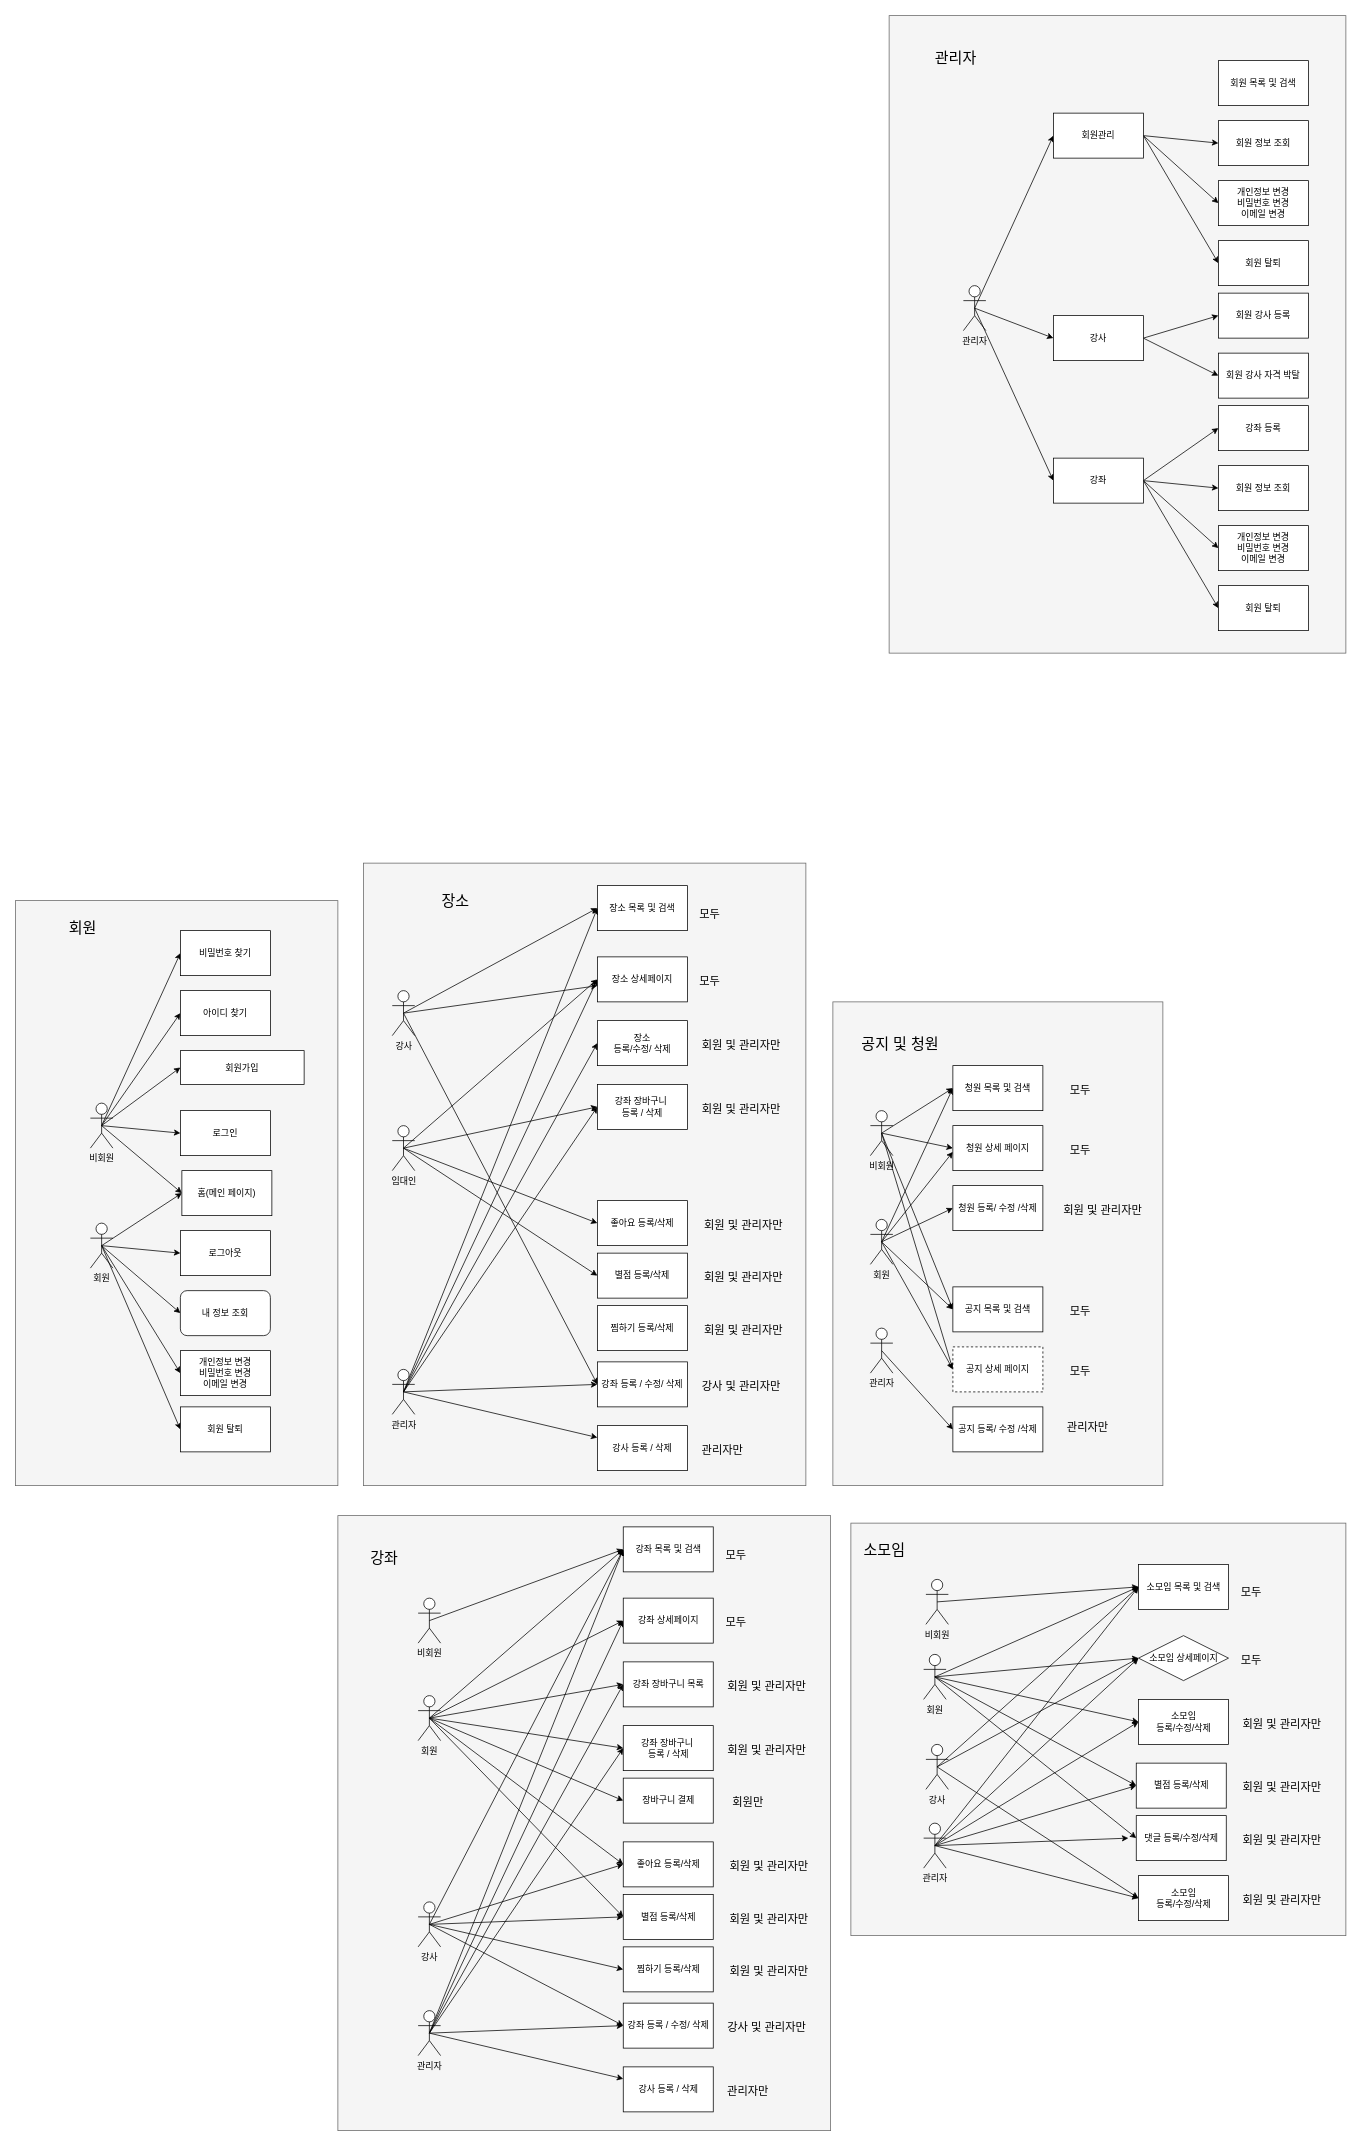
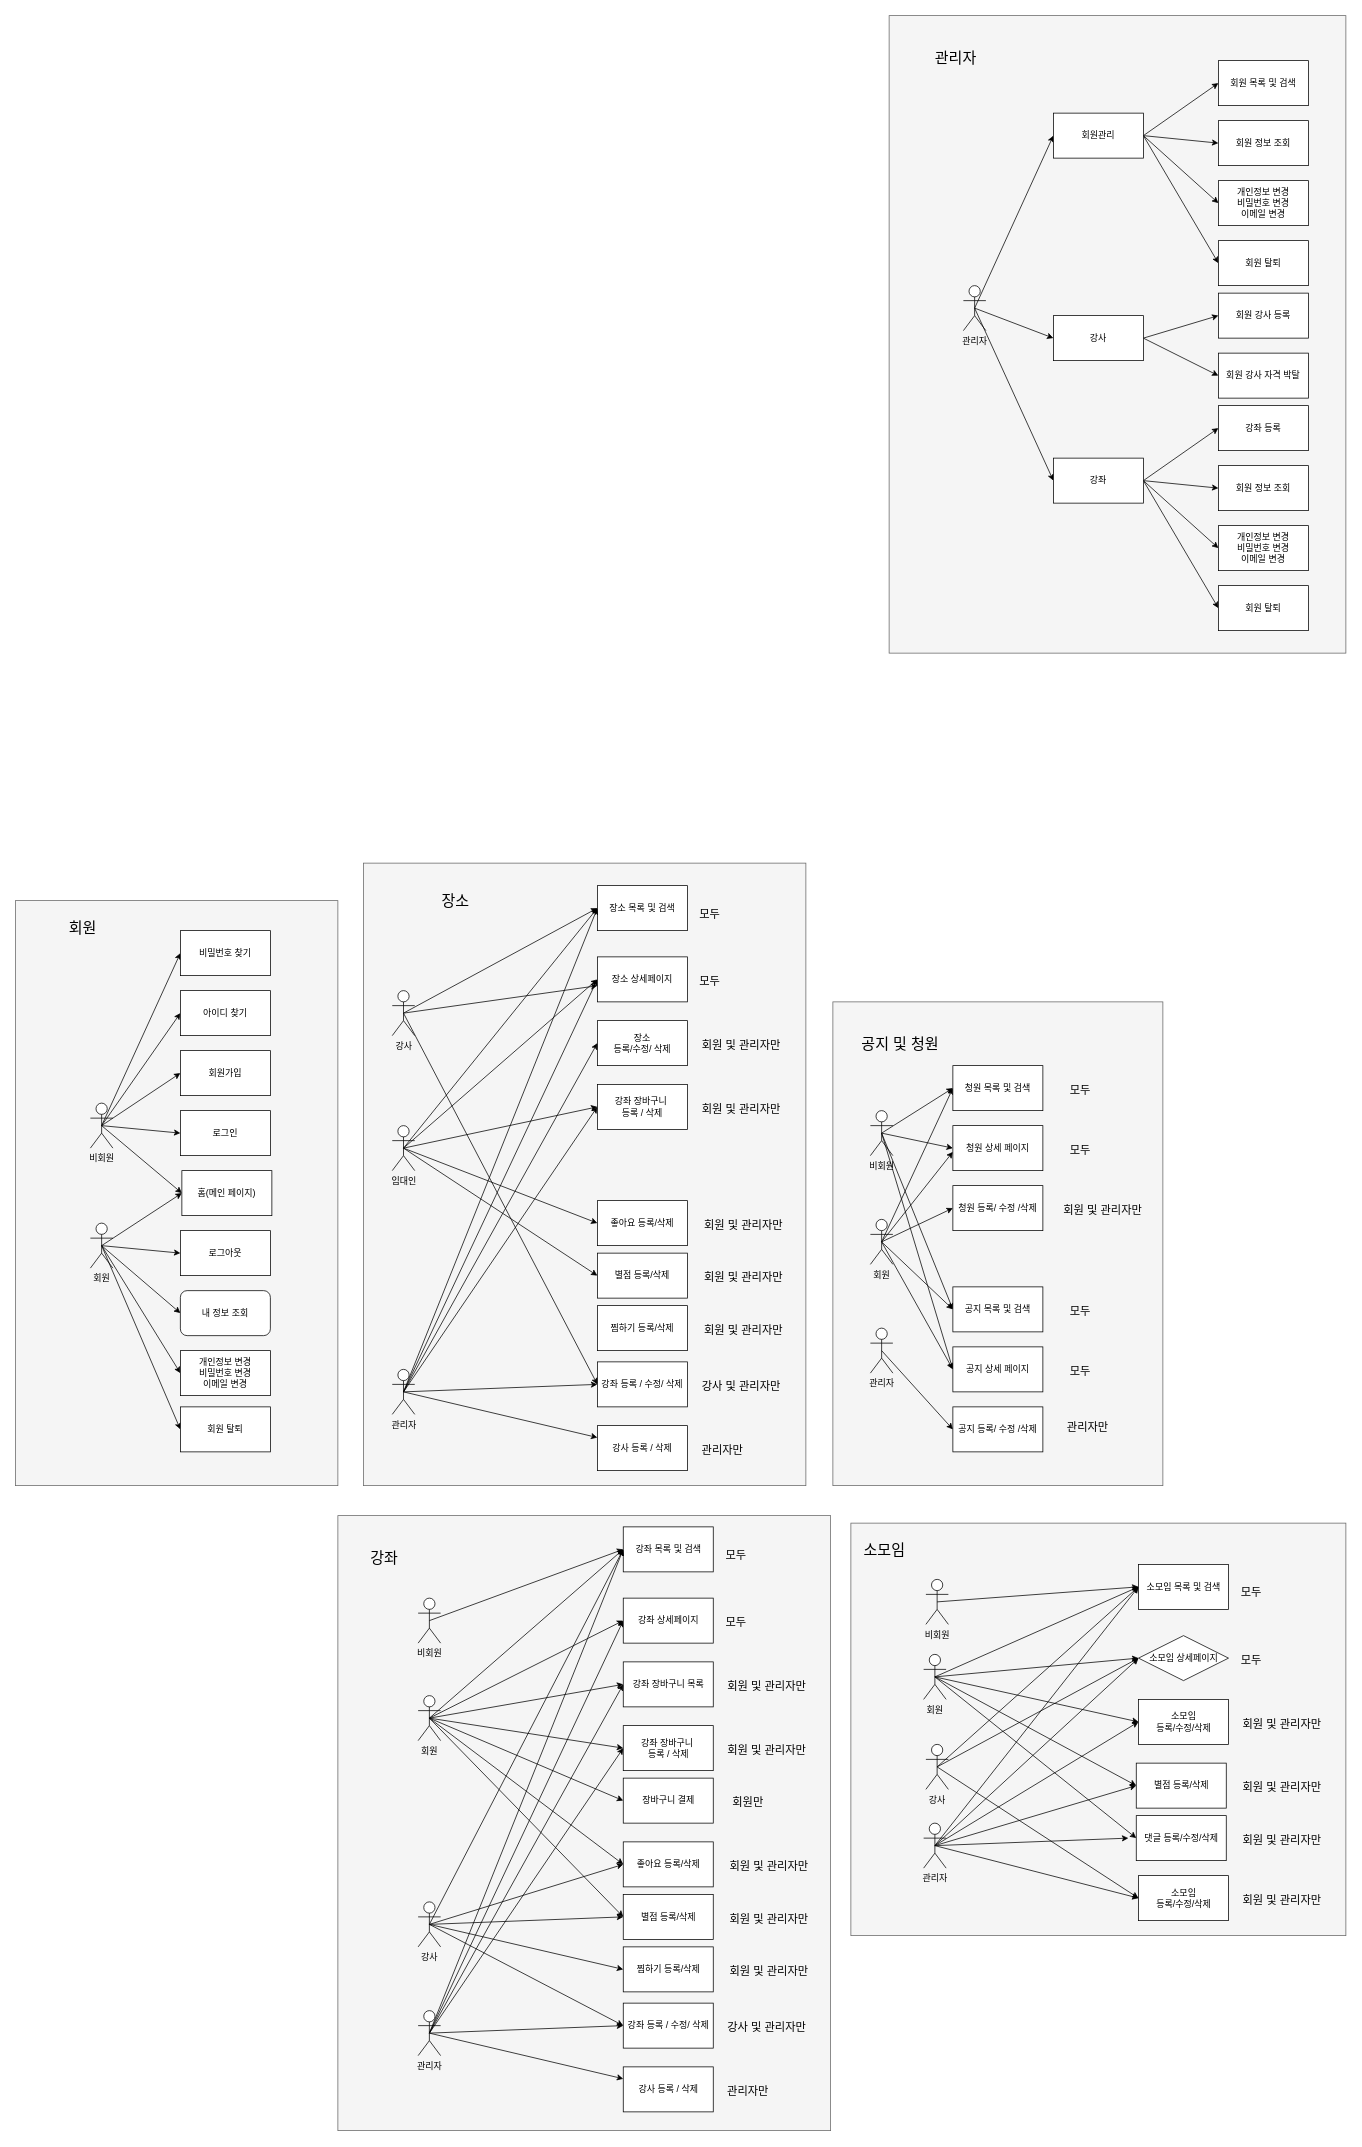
none -> (1180, 110)
none -> (503, 1025)
(242, 1067) -> (225, 1073)
(998, 1369) -> (998, 1369)
